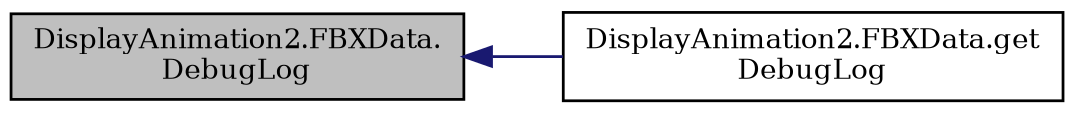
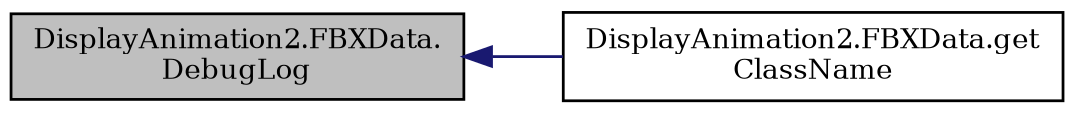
(813, 57) -> (813, 57)
